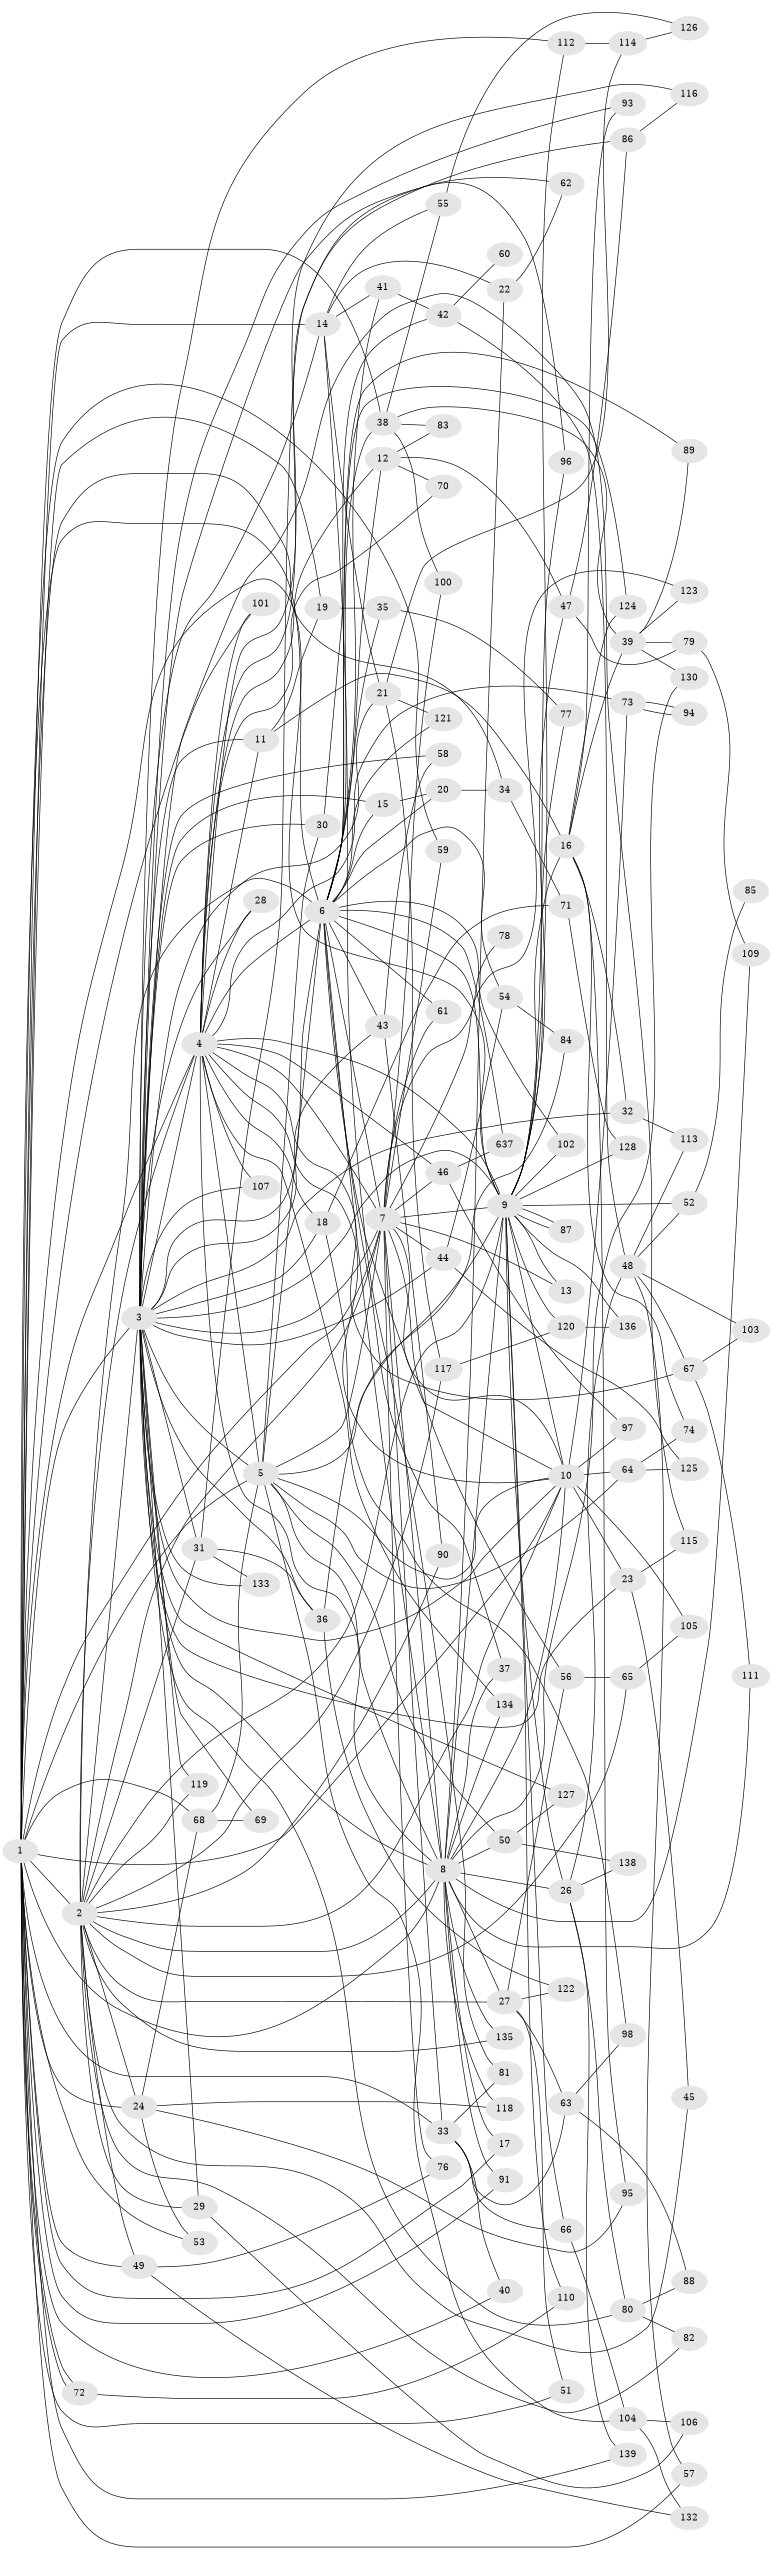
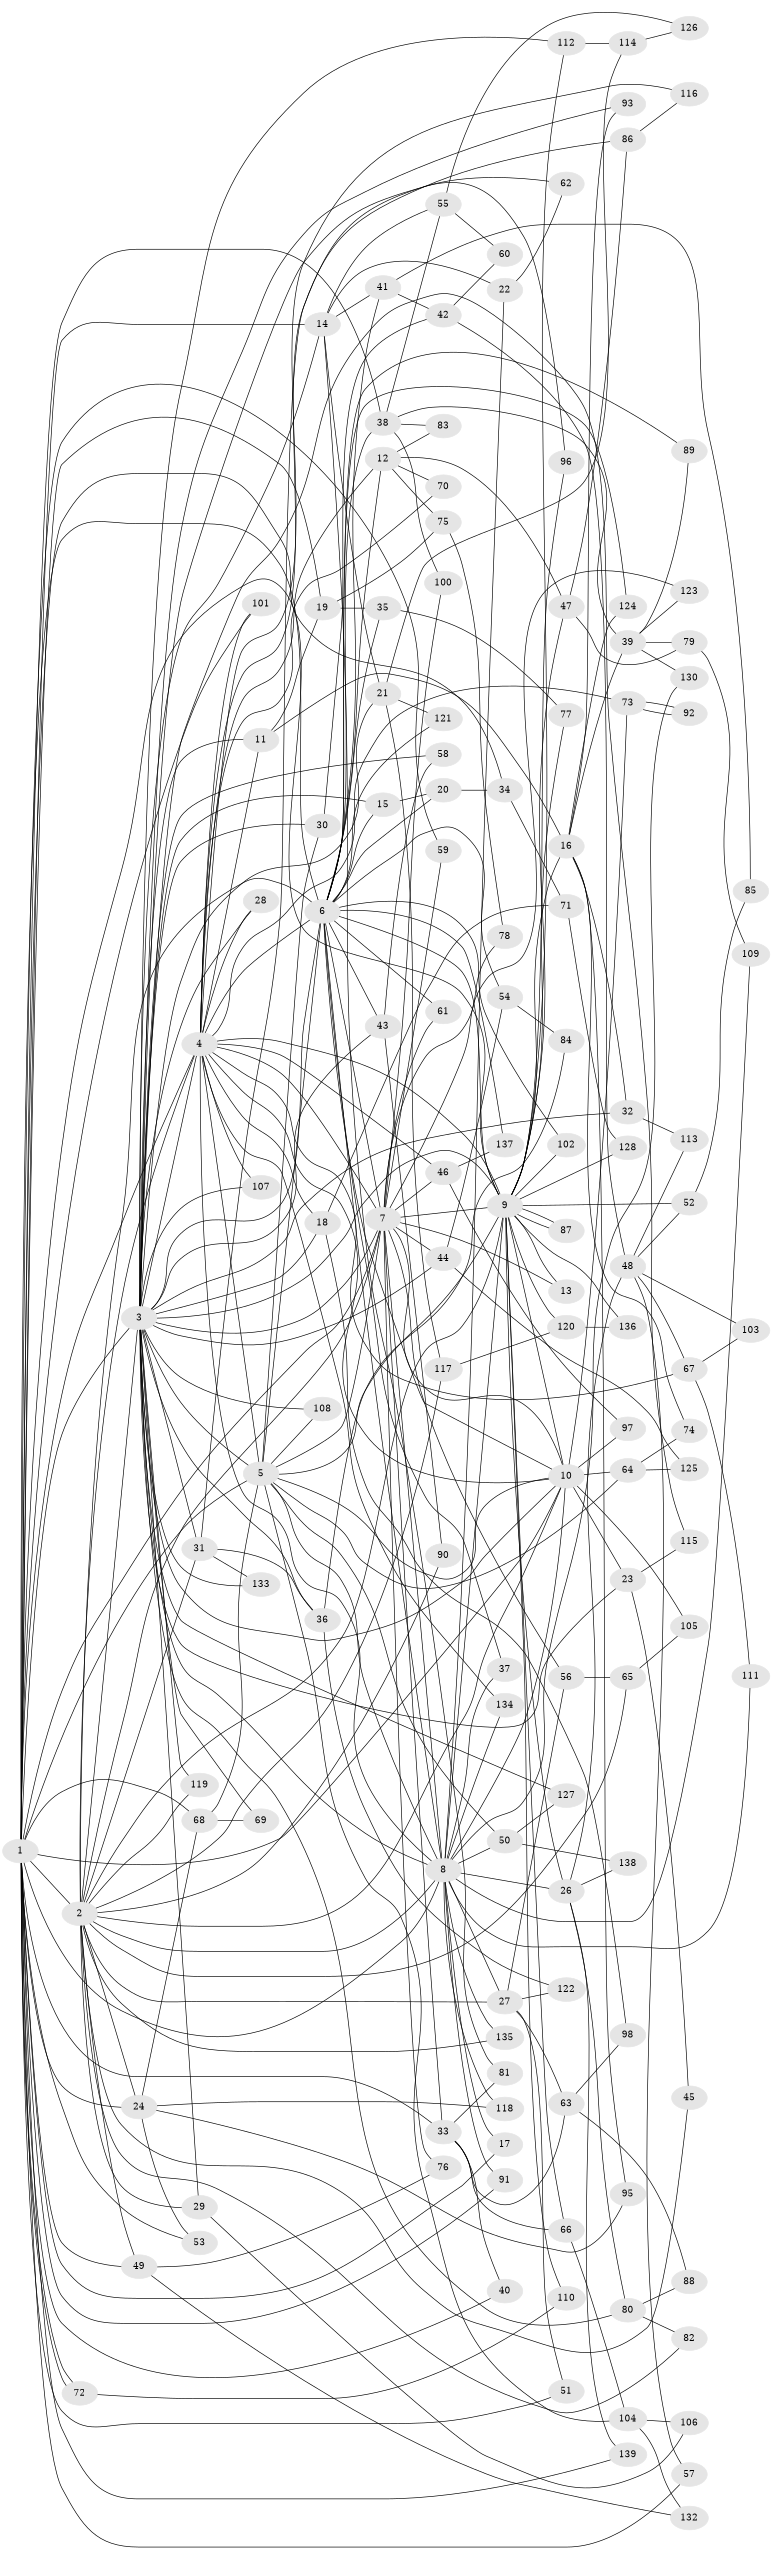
none -> (474, 229)
none -> (705, 411)
none -> (443, 522)
(689, 714) -> (689, 714)
(505, 1145) -> (505, 1145)
none -> (323, 1409)
